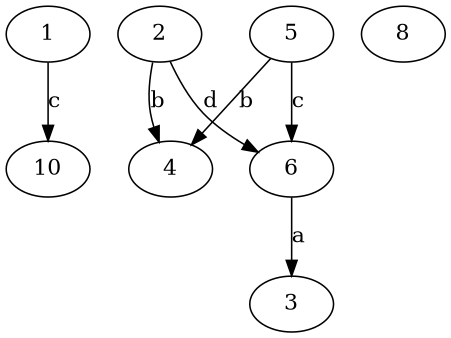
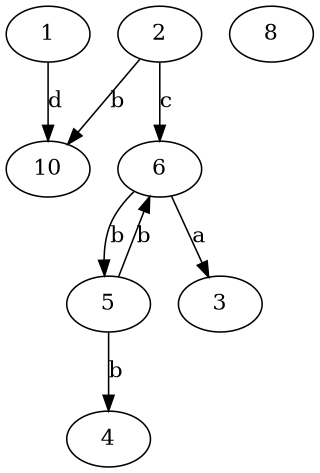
(149, 95) -> (109, 96)
(54, 102) -> (56, 102)
(211, 102) -> (166, 102)
(298, 102) -> (144, 237)
none -> (111, 223)
